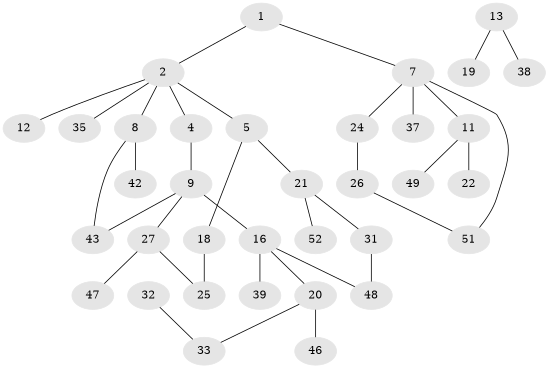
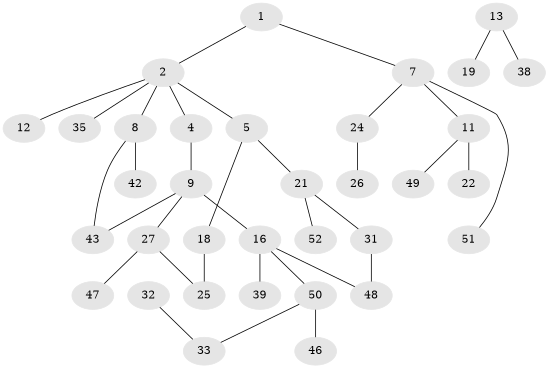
(413, 128) -> none
(413, 212) -> none
(316, 296) -> (316, 296)
